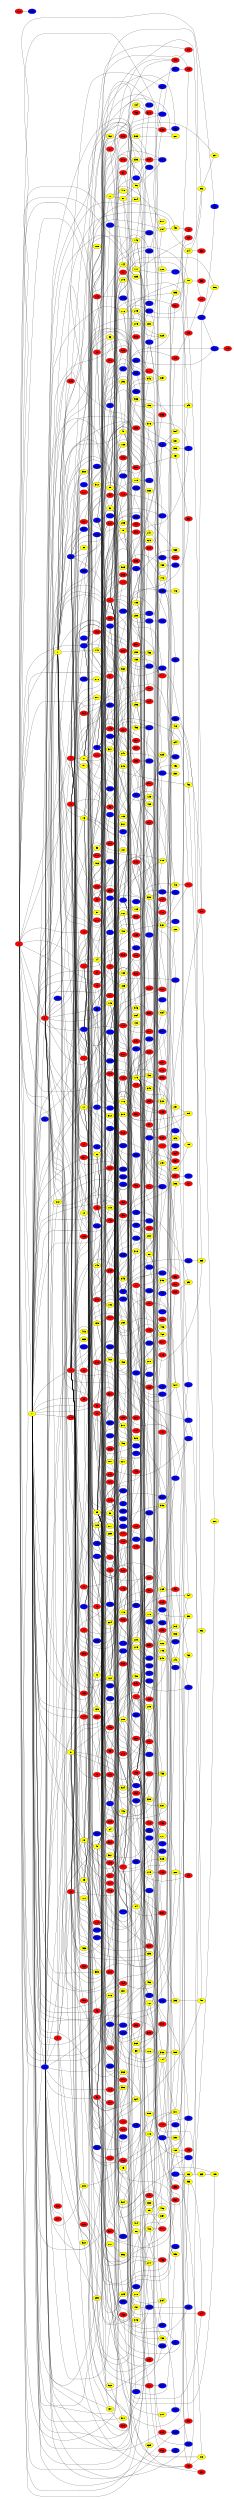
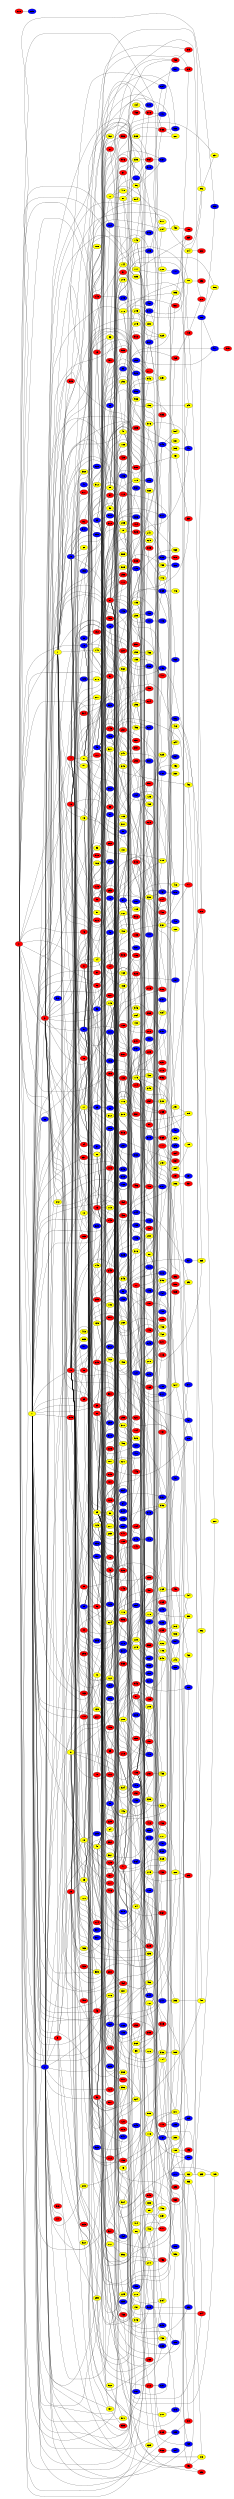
none -> (123, 554)
(100, 828) -> none
(136, 1676) -> none
